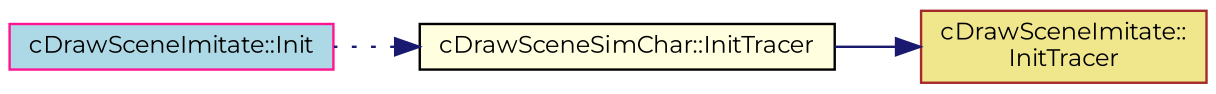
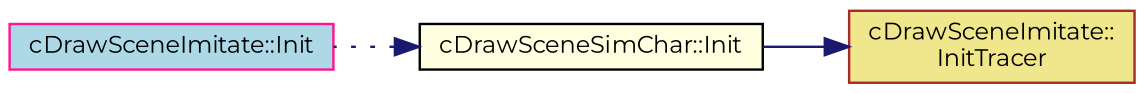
(627, 47) -> (591, 47)
